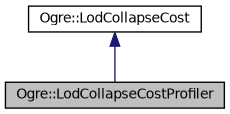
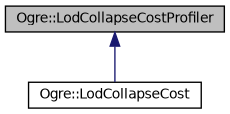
(115, 64) -> (115, 64)
